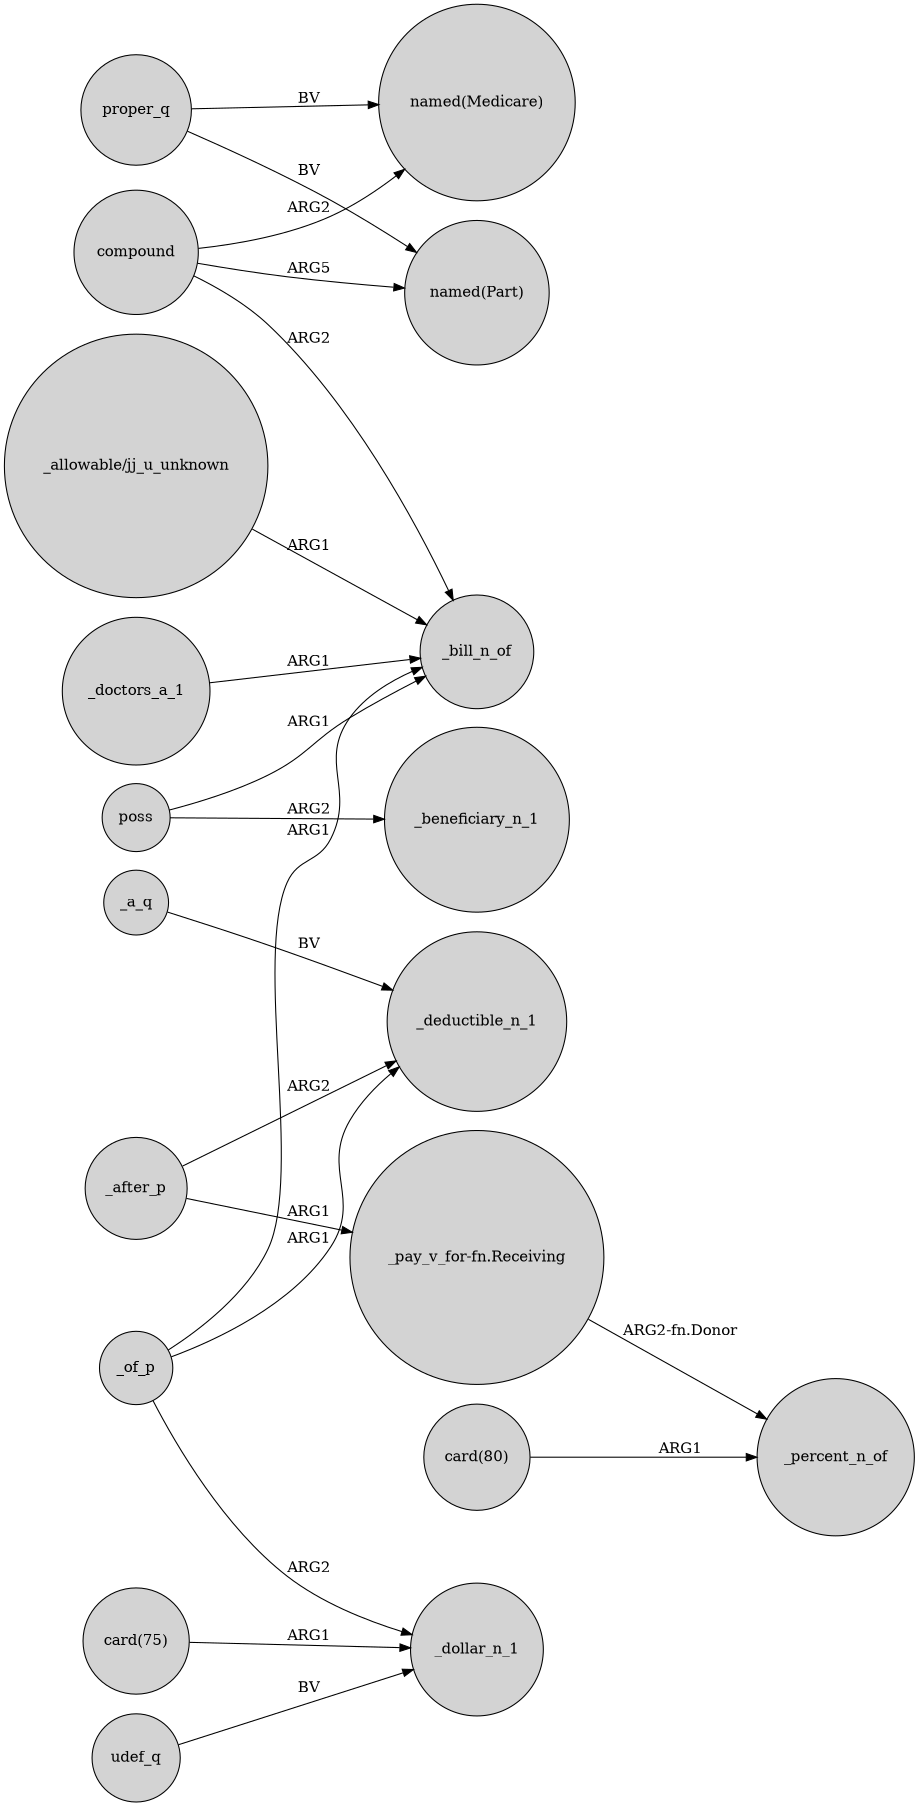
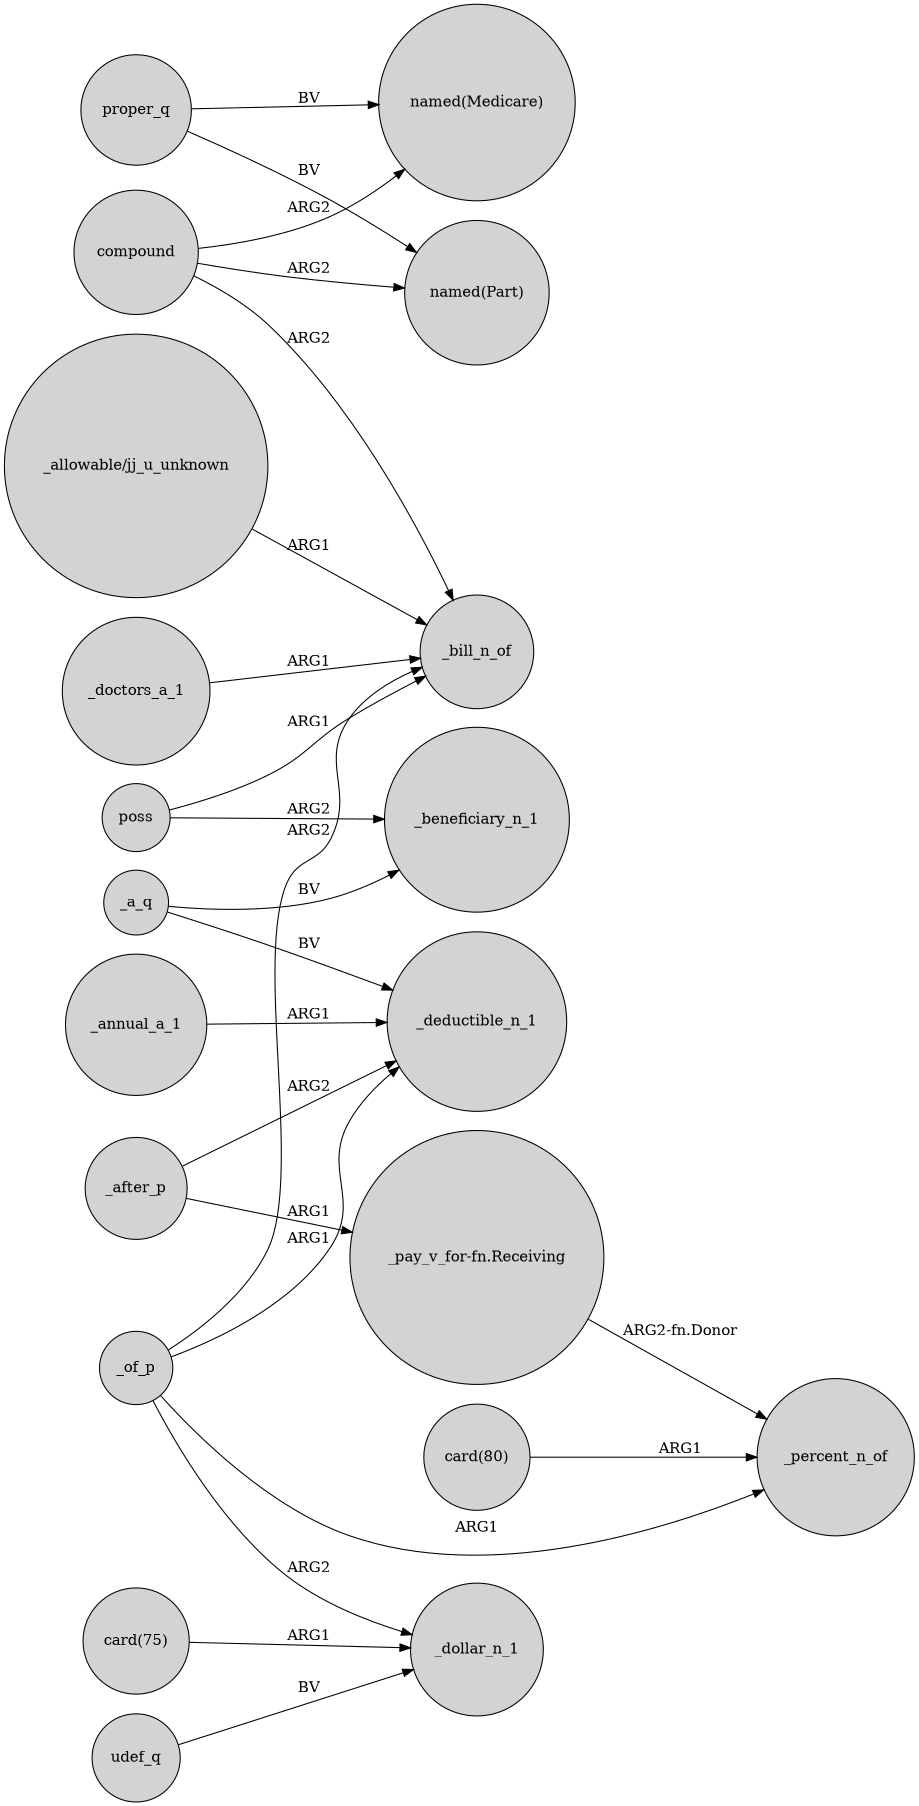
(309, 269) -> (309, 269)
(309, 831) -> (309, 831)
none -> (270, 908)
none -> (136, 1025)
none -> (436, 1553)
